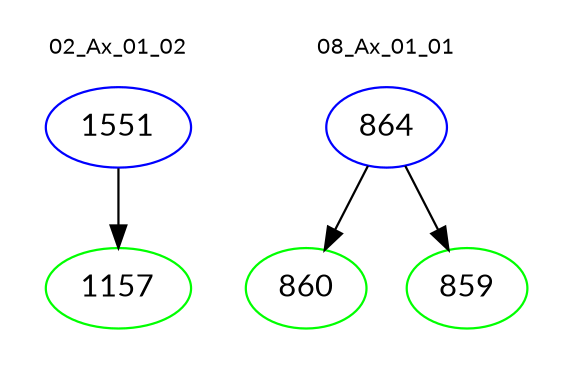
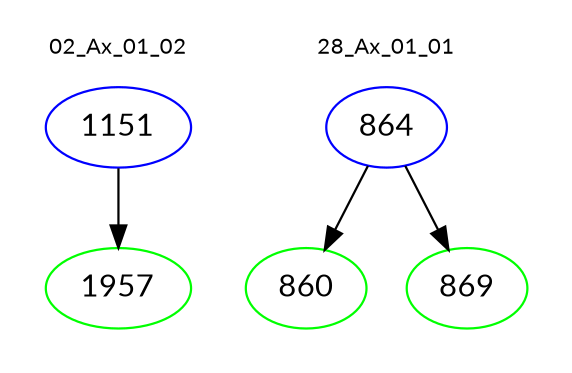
(387, 48) -> (387, 48)
(118, 127) -> (118, 127)
(118, 288) -> (118, 288)
(467, 288) -> (467, 288)
